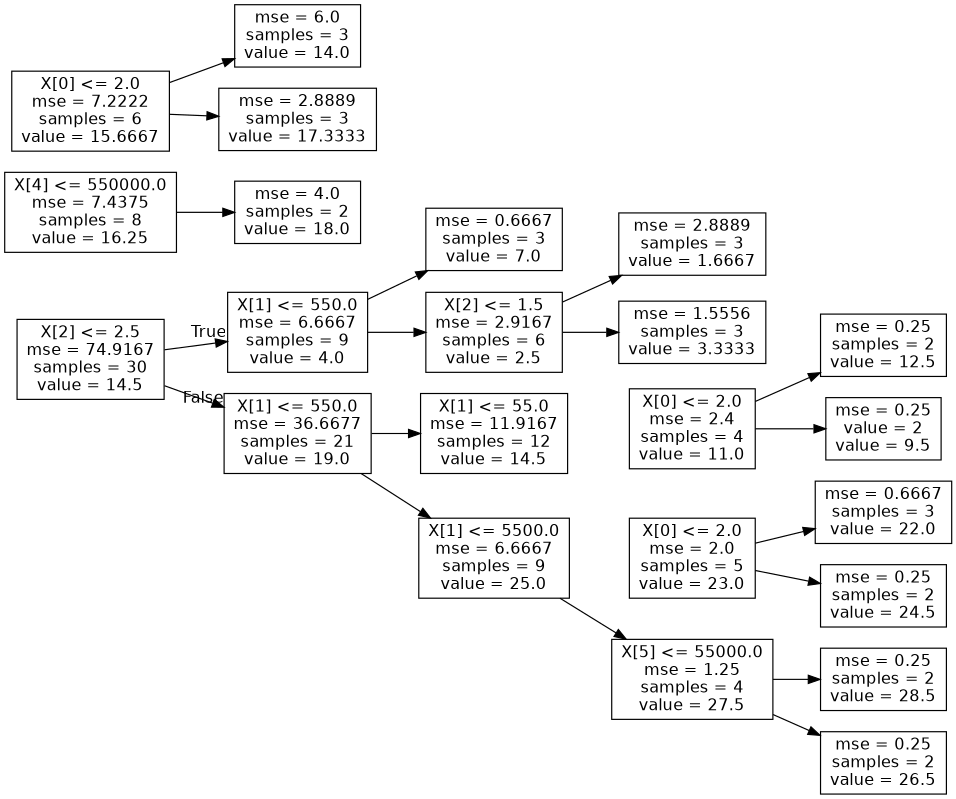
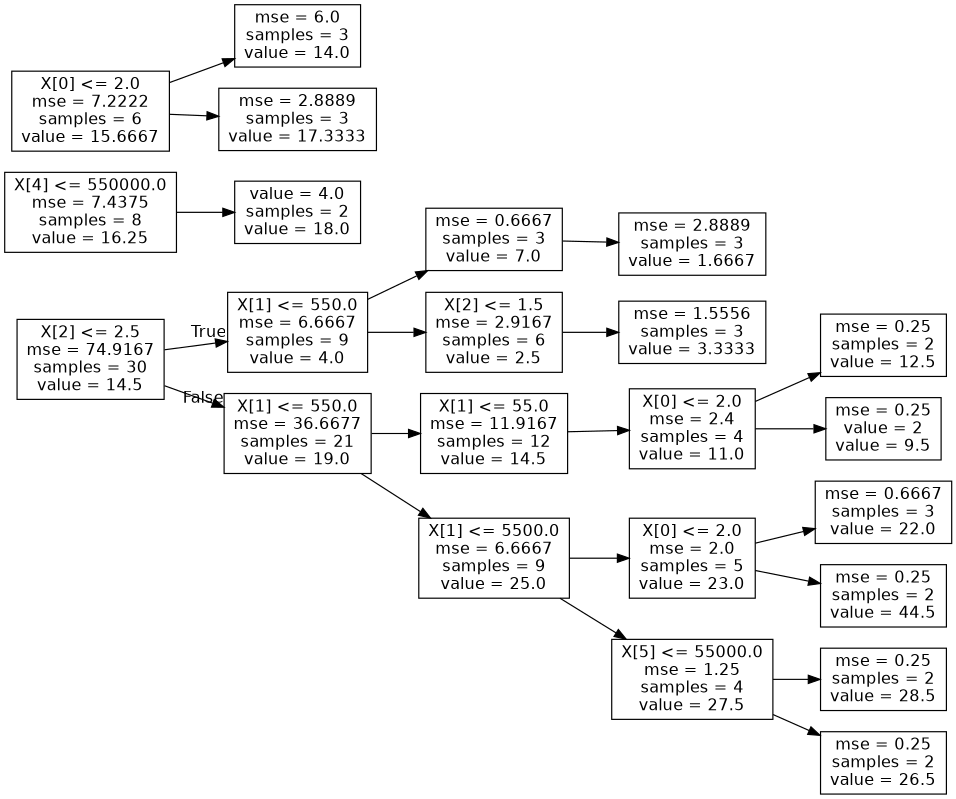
(298, 212) -> (298, 212)
(587, 291) -> (585, 242)
none -> (592, 431)
none -> (593, 558)
(883, 596) -> (883, 596)
